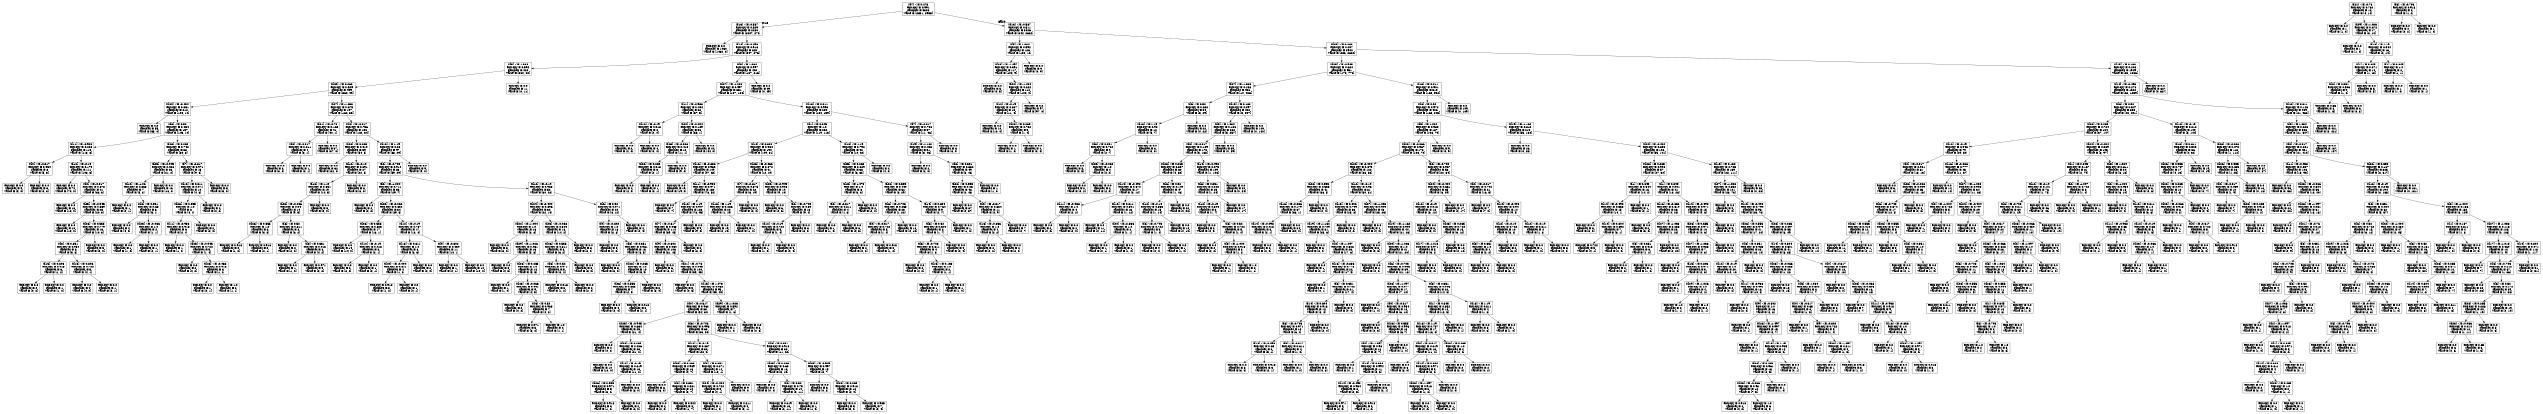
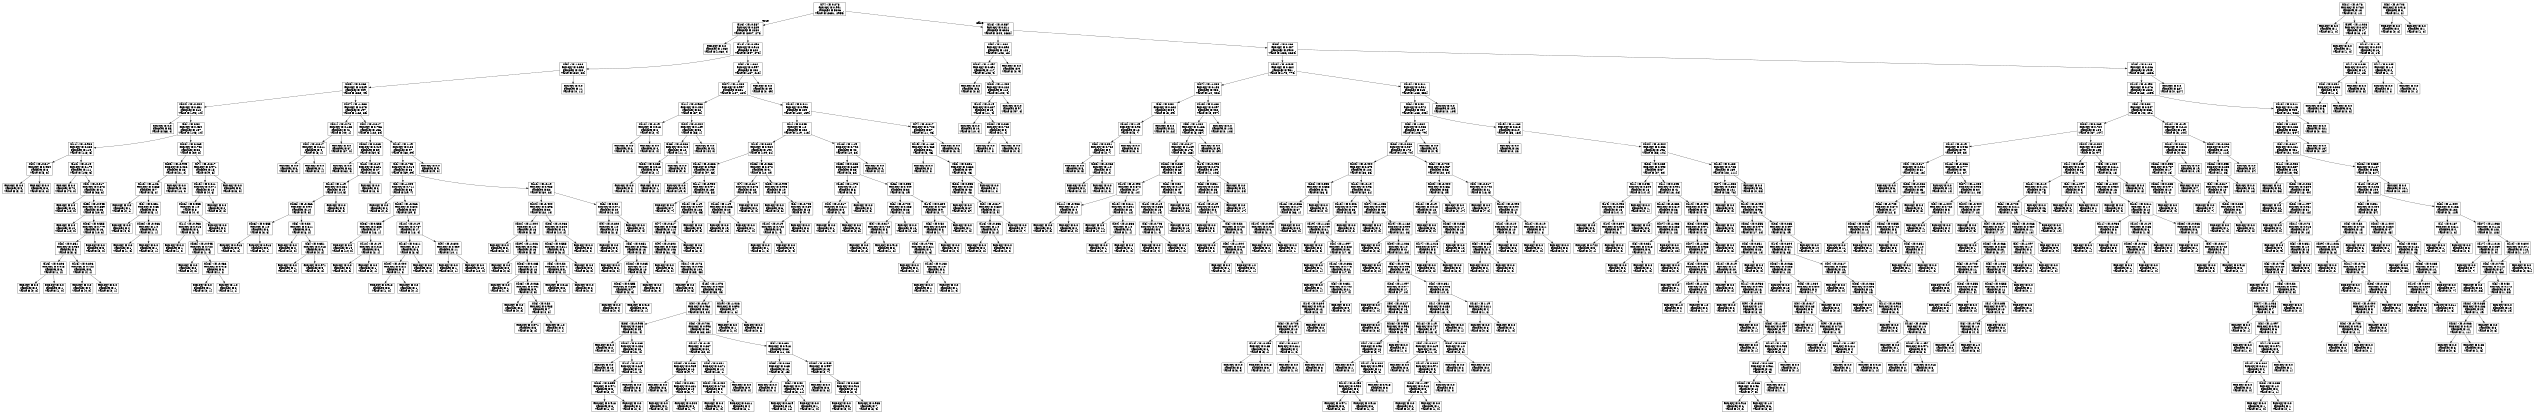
(2172, 198) -> (2163, 219)
(1427, 348) -> (1427, 348)
